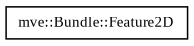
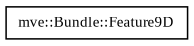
(97, 23) -> (97, 23)
